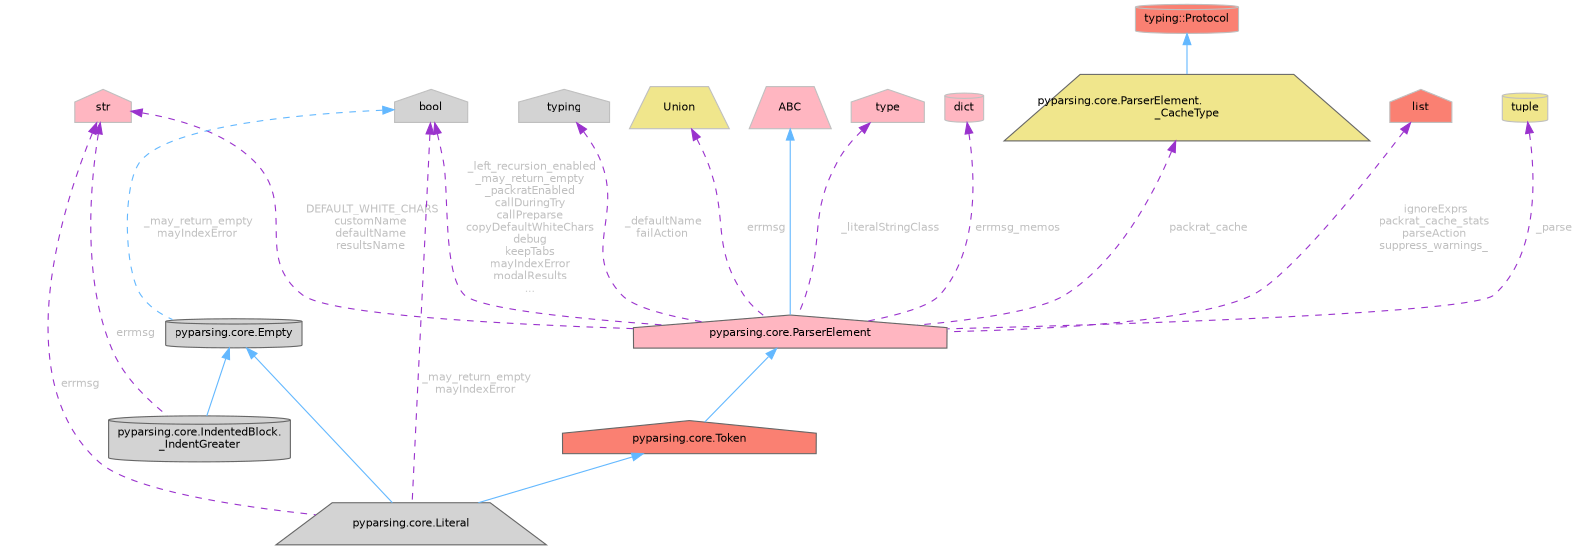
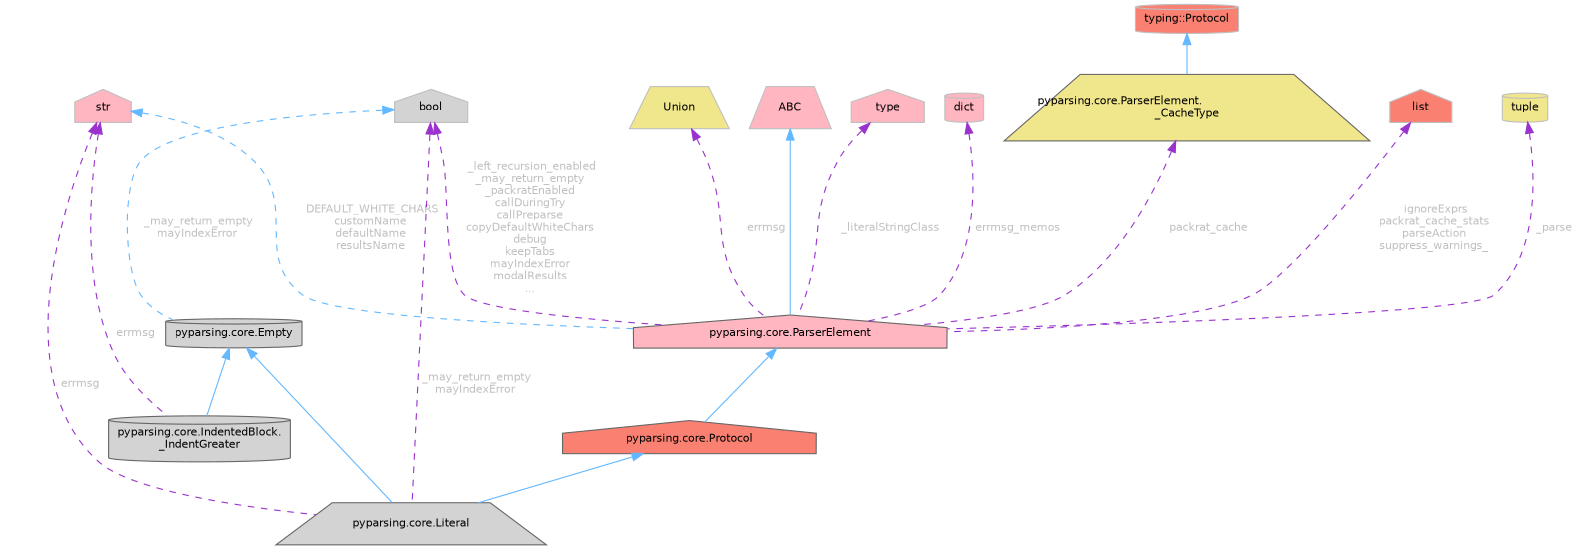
(564, 108) -> none
(332, 305) -> (332, 305)
(689, 439) -> (689, 439)
